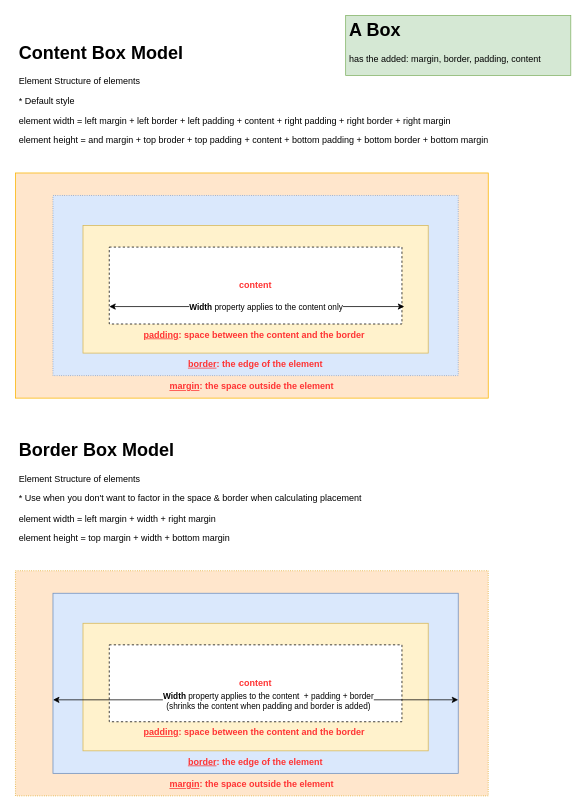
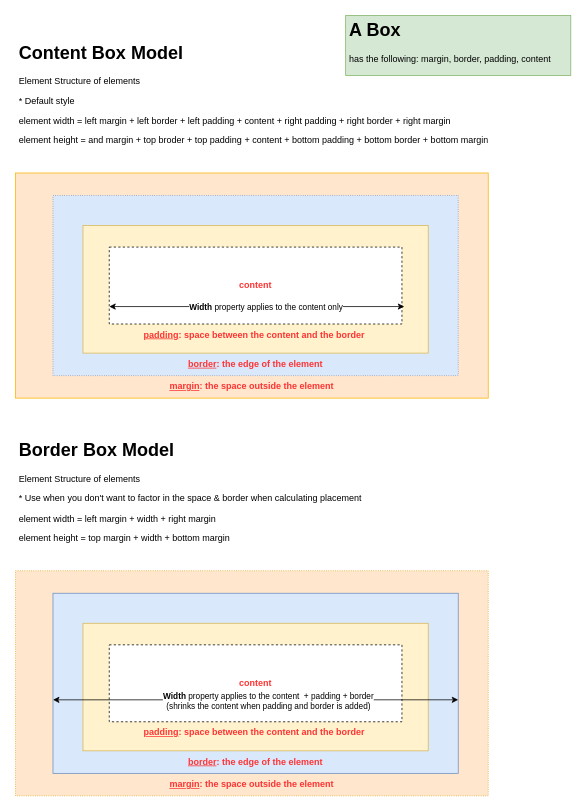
(454, 19) -> (459, 24)
